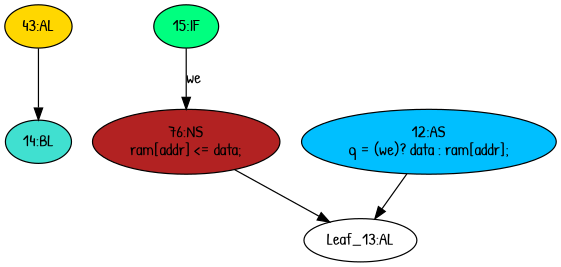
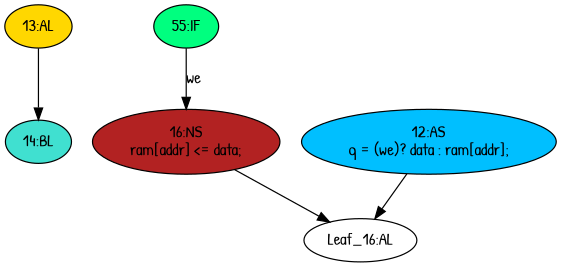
(38, 26) -> (38, 26)
(186, 26) -> (186, 26)
(186, 142) -> (186, 142)
(360, 240) -> (360, 240)
